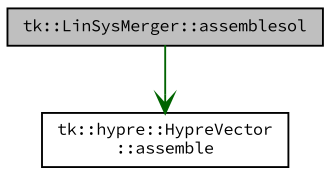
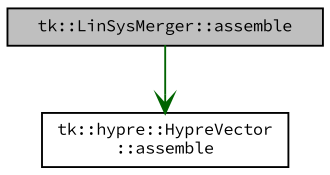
(165, 27) -> (165, 27)
